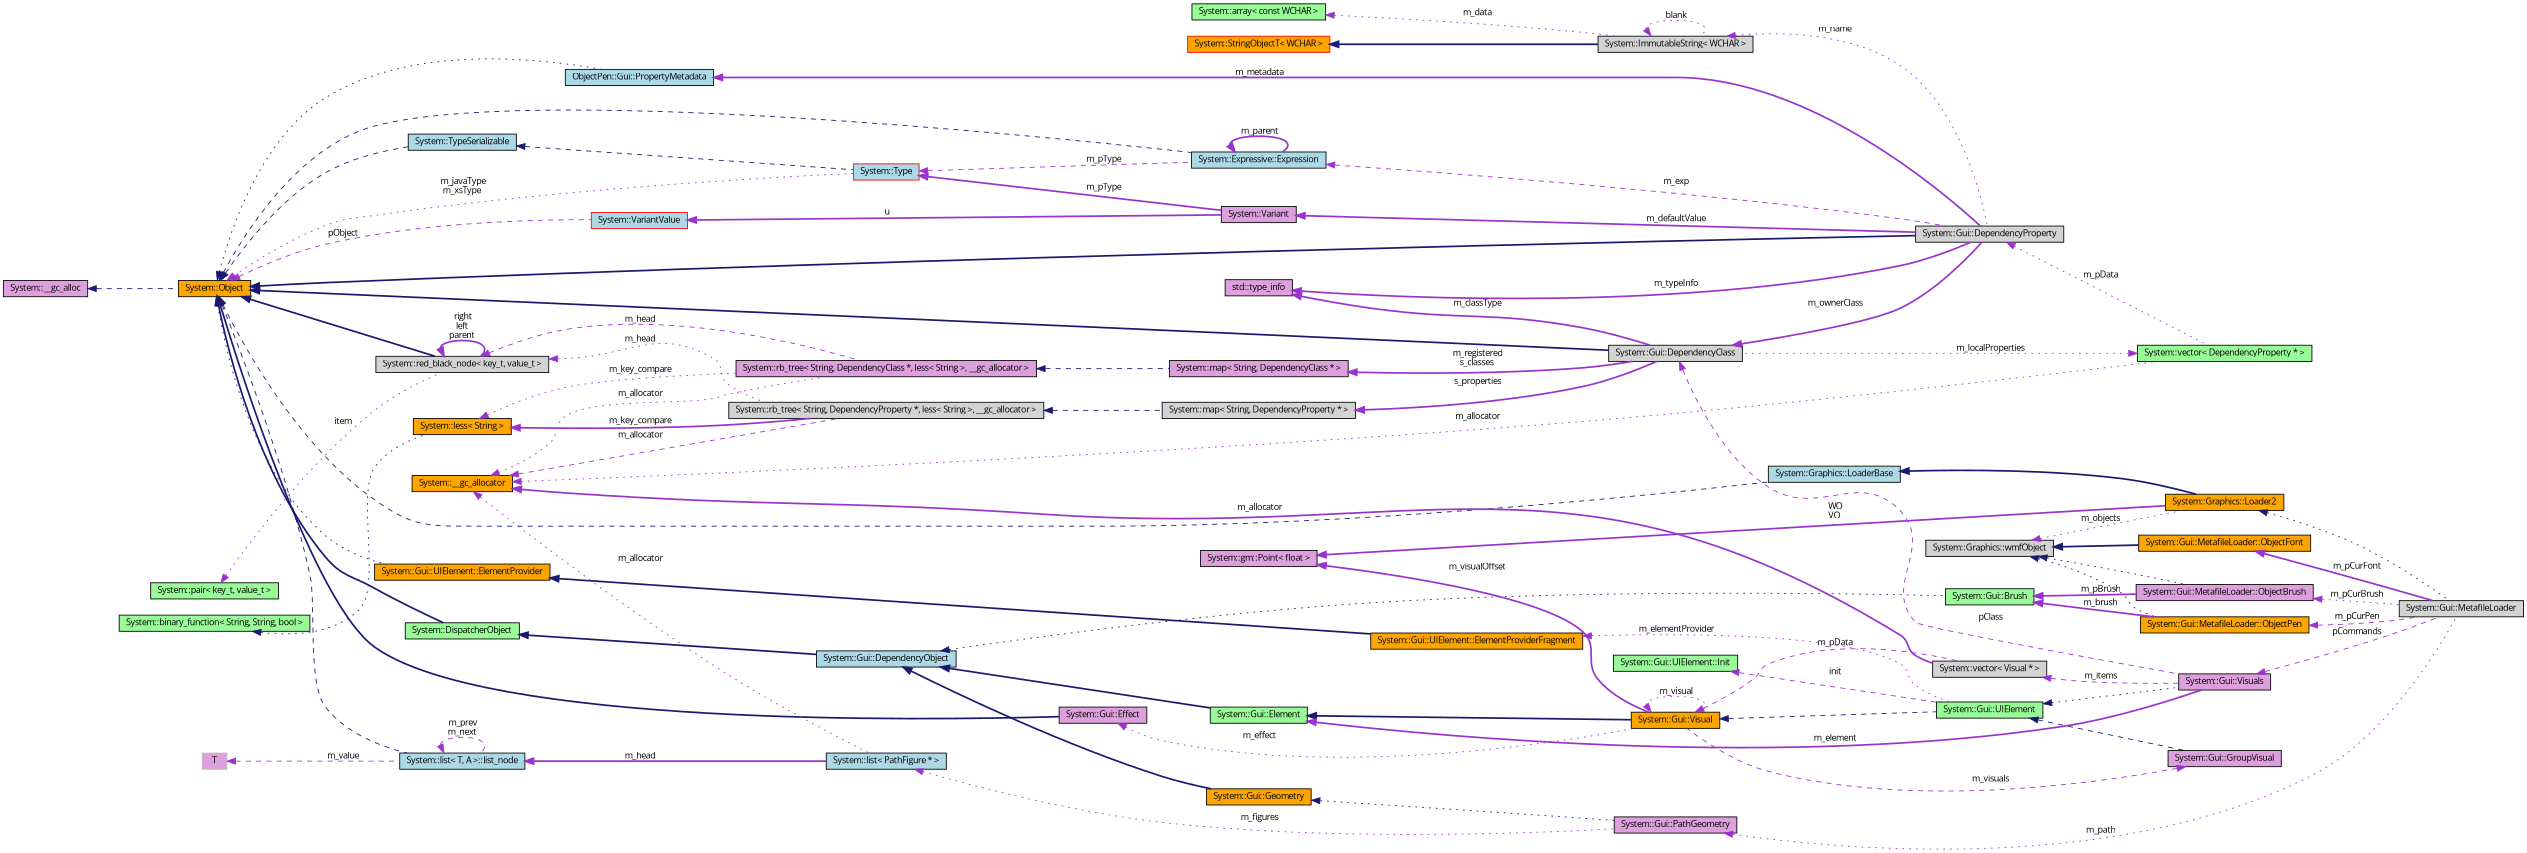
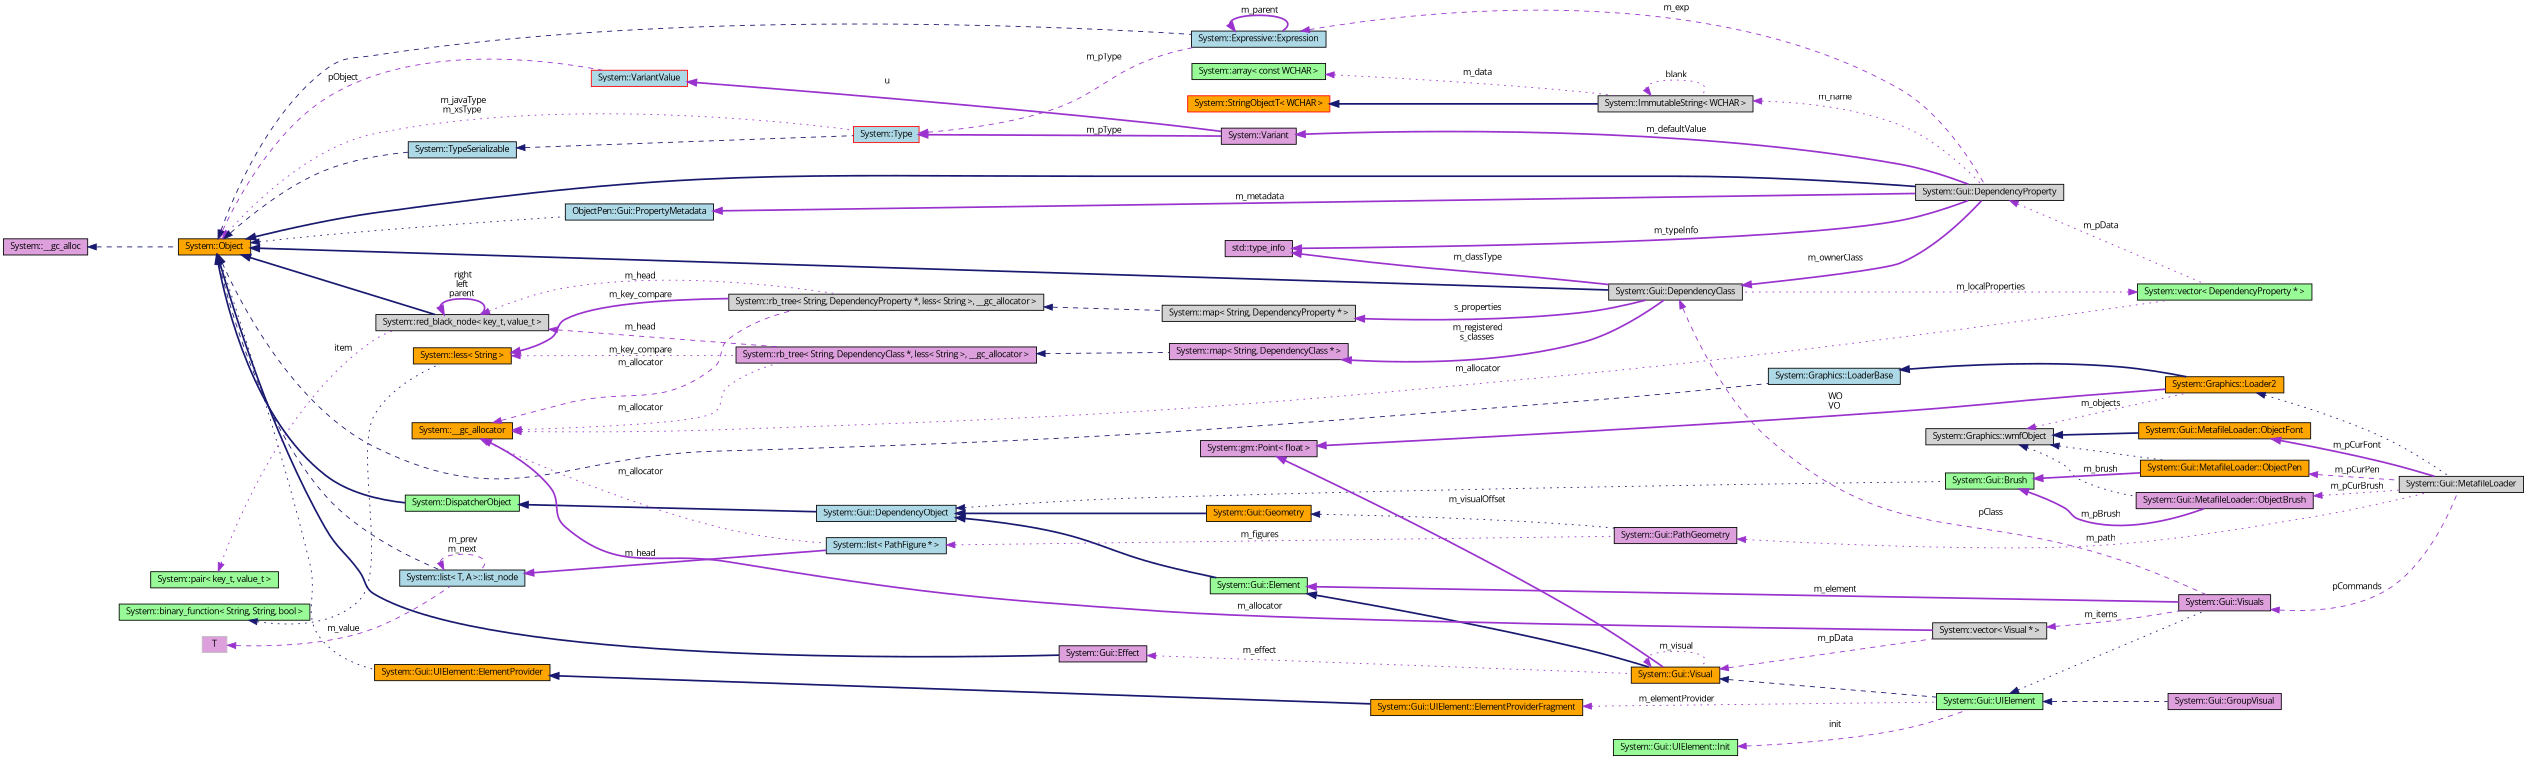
(1926, 791) -> none
